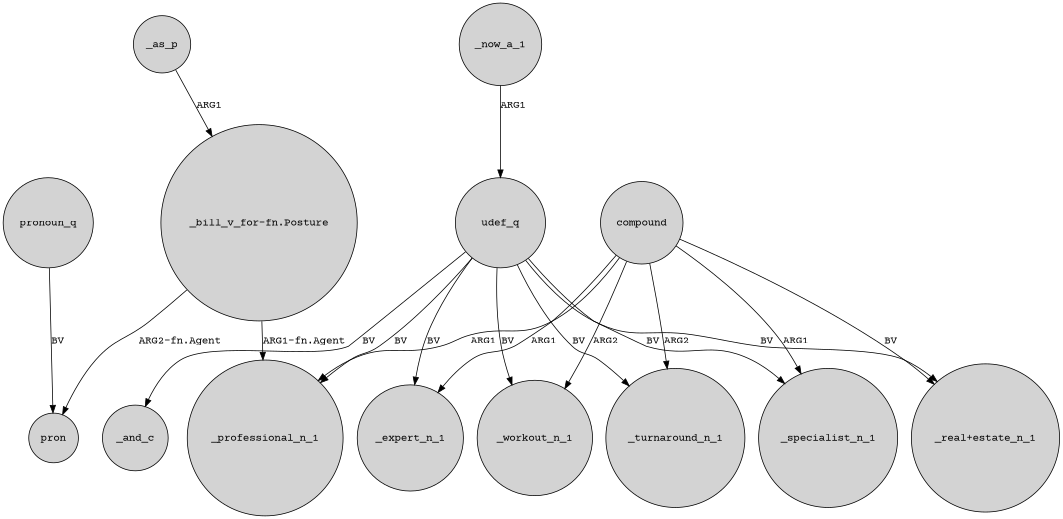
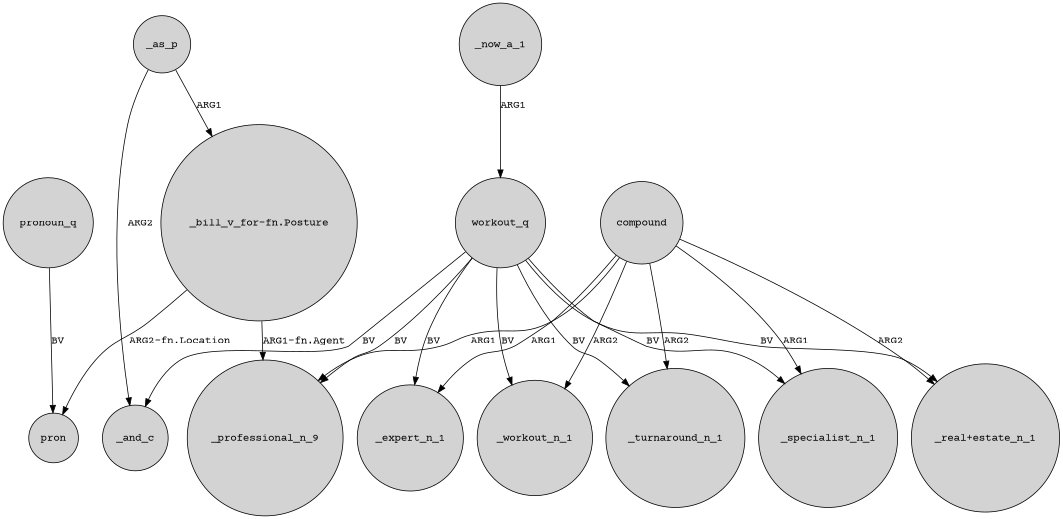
(500, 223) -> (500, 223)
none -> (117, 232)
(180, 341) -> (180, 341)
(891, 341) -> (891, 341)
(265, 438) -> (265, 438)
